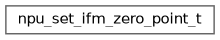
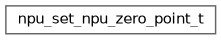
(110, 20) -> (111, 20)
